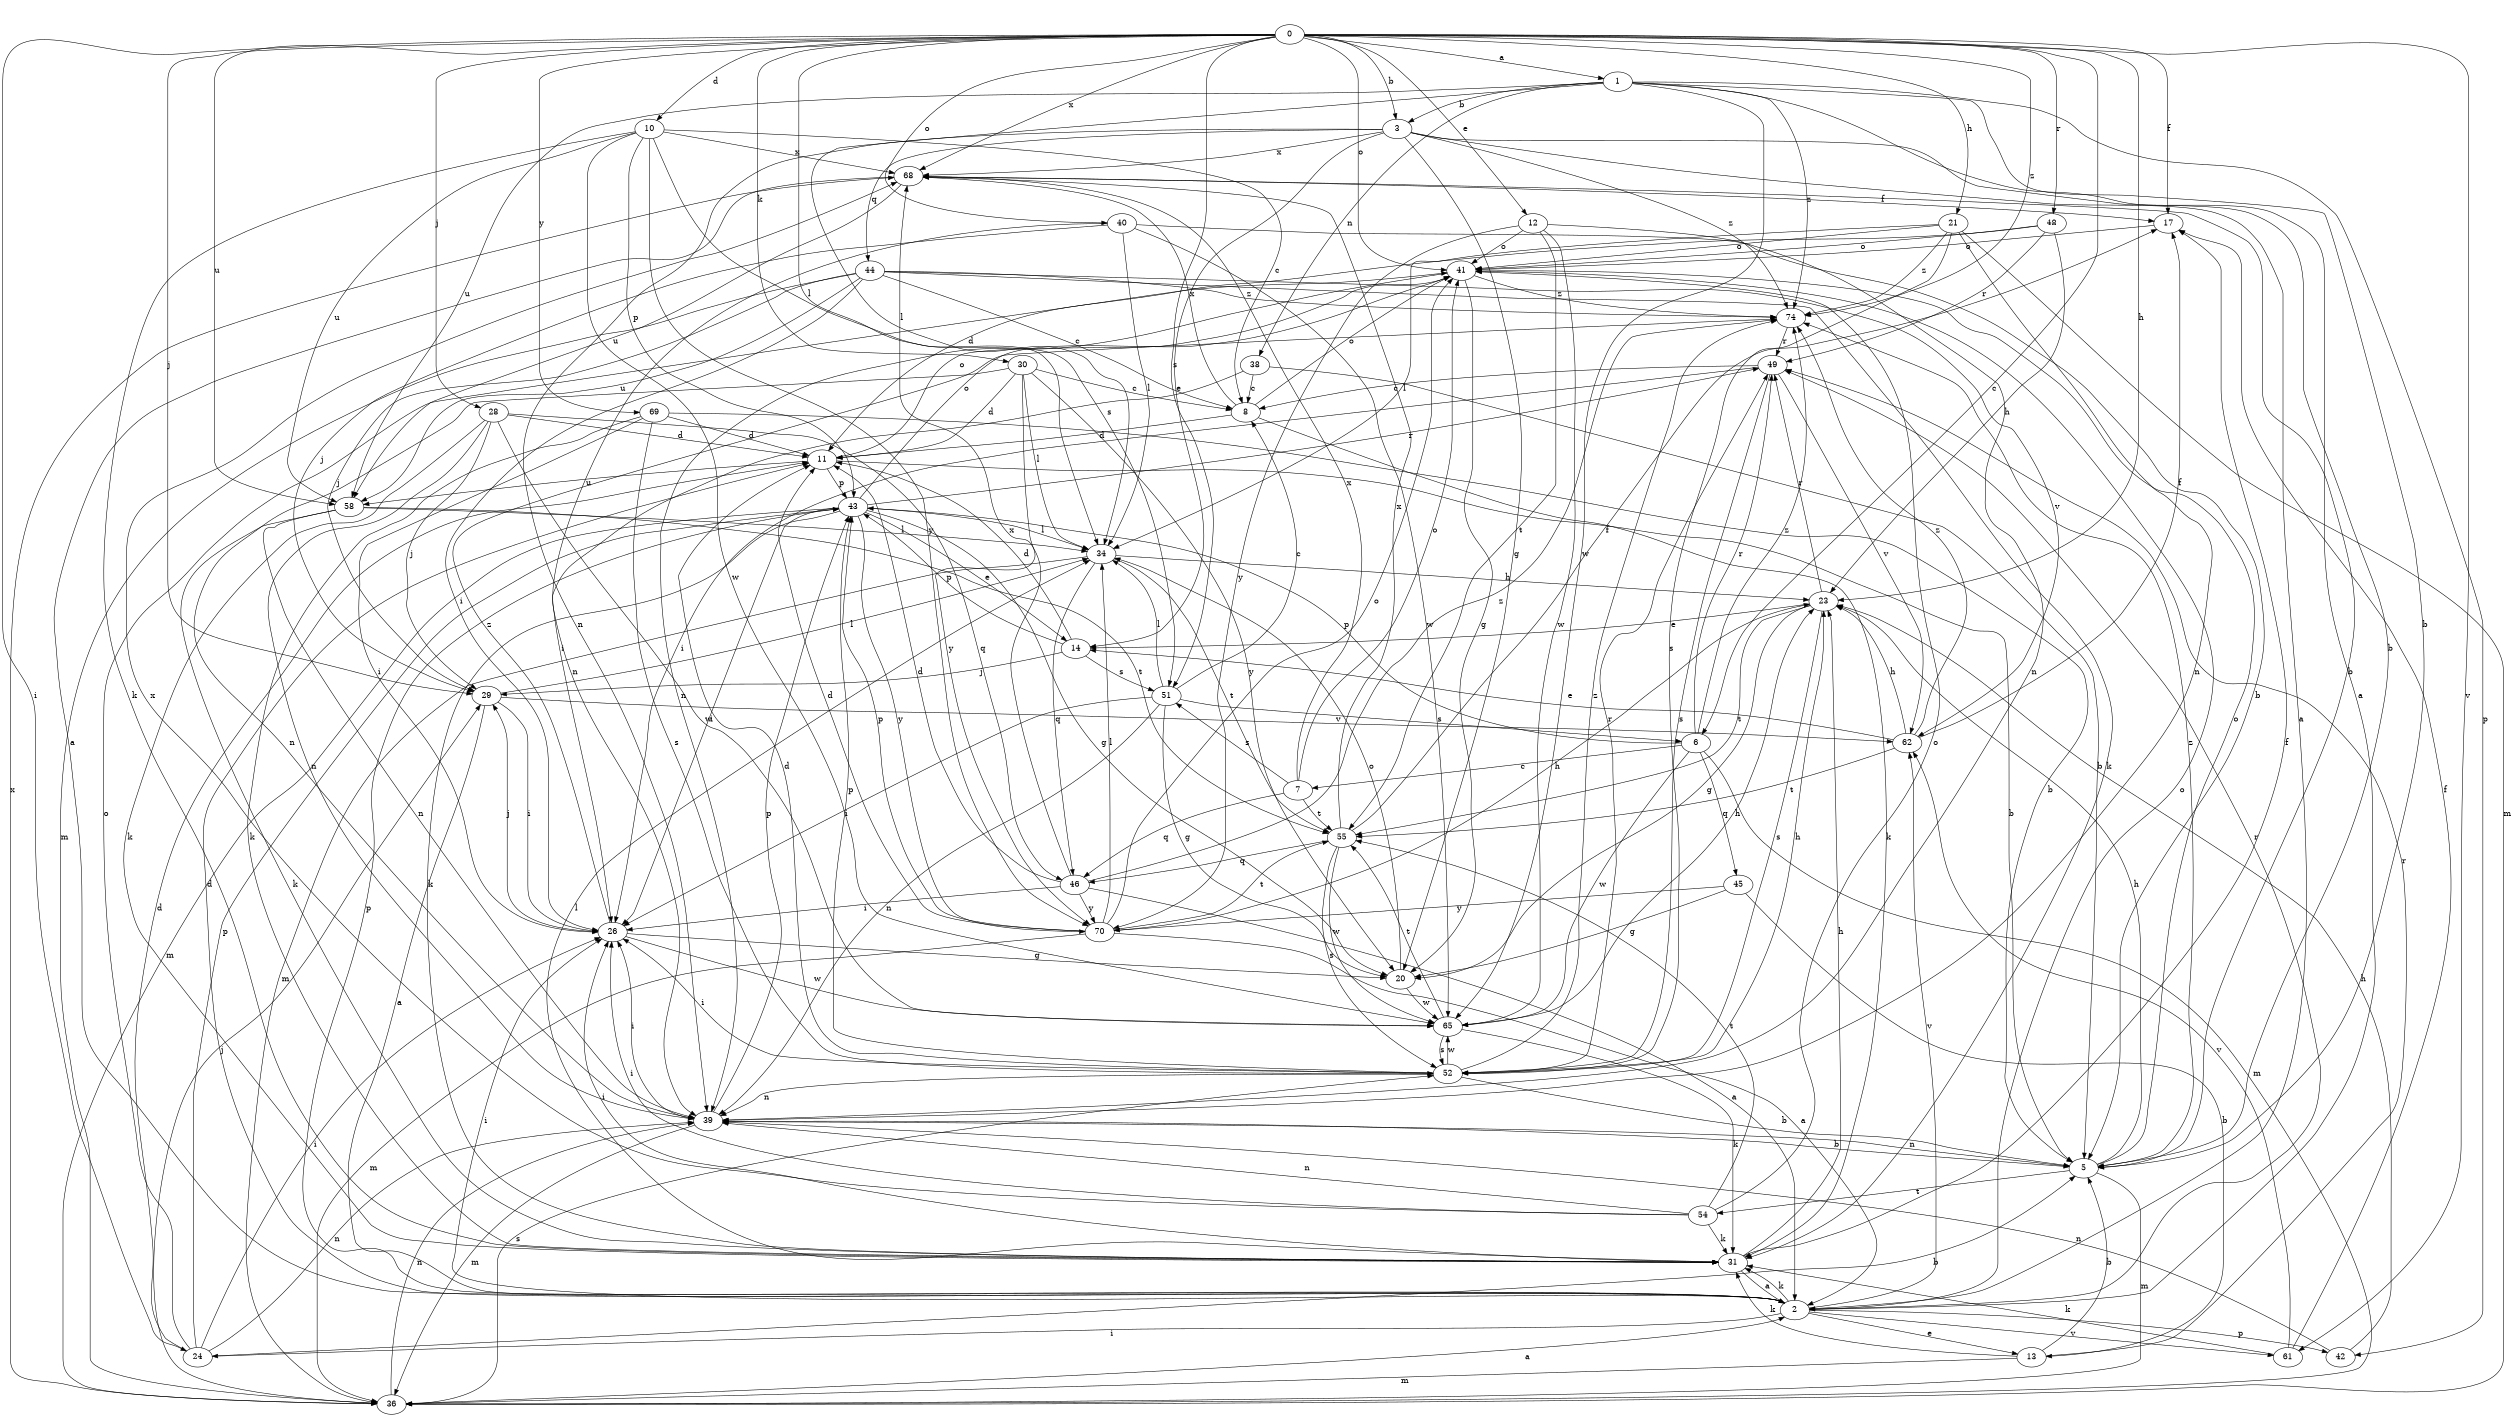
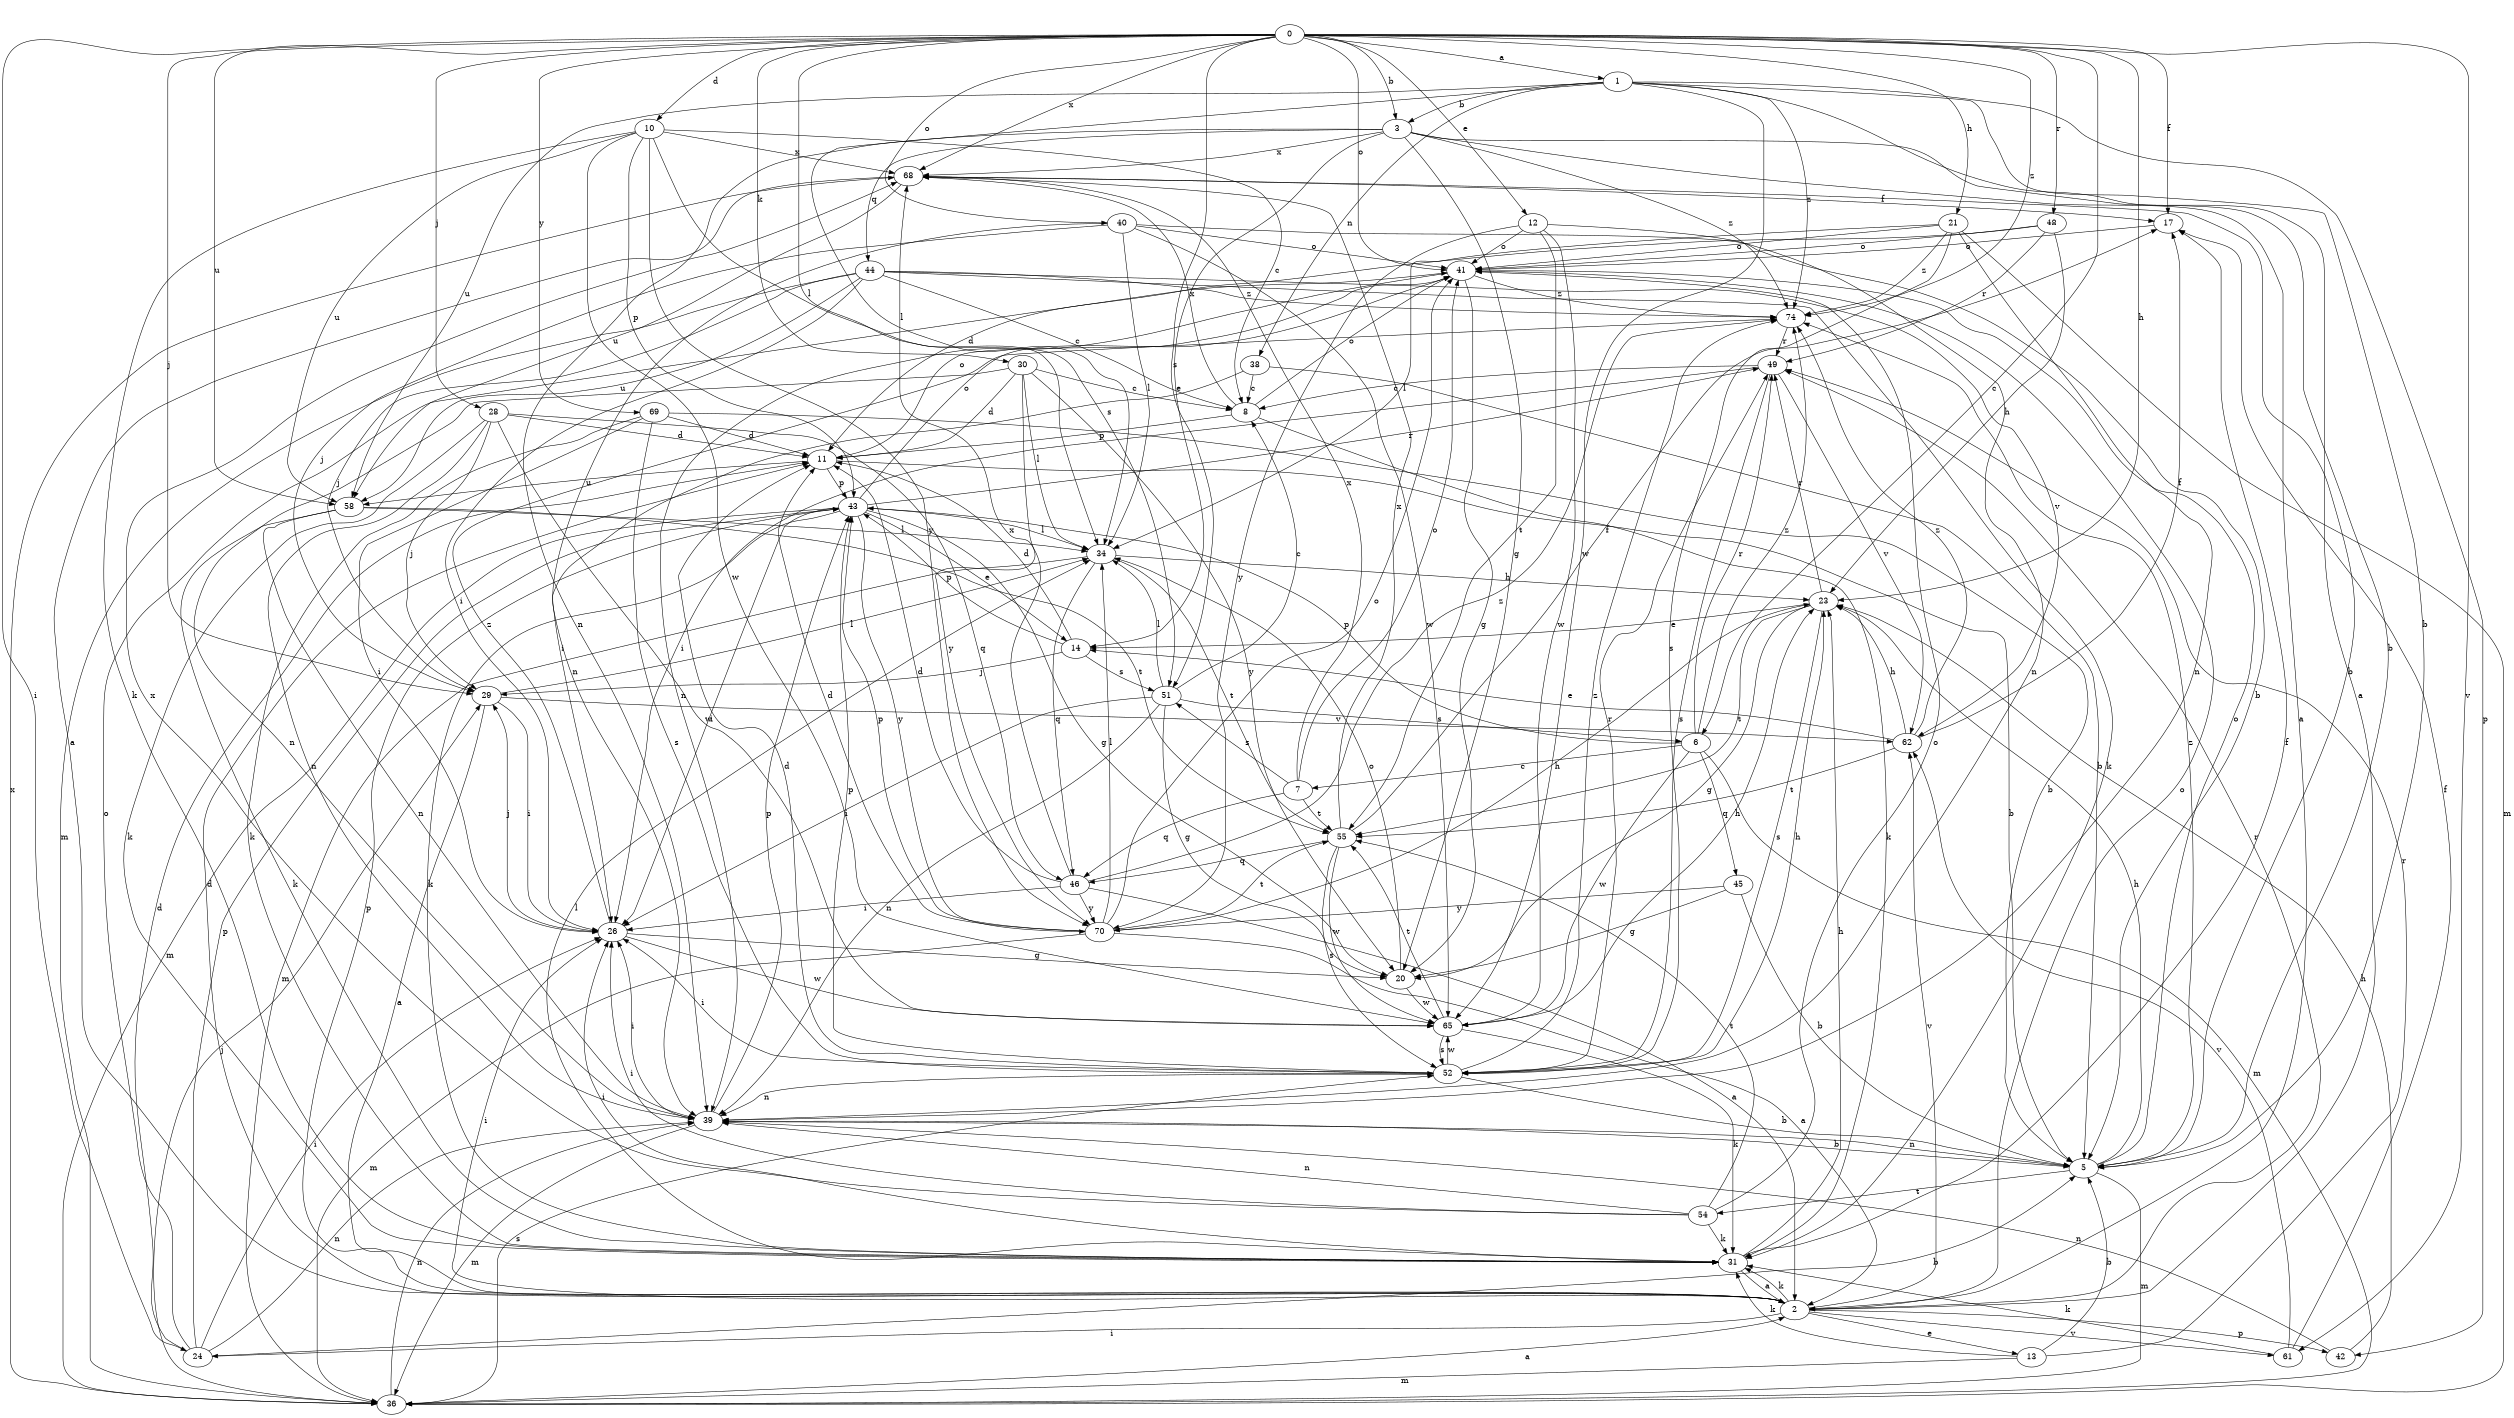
none -> (1289, 247)
(1102, 436) -> (1102, 436)
(2146, 1065) -> (1862, 1078)
